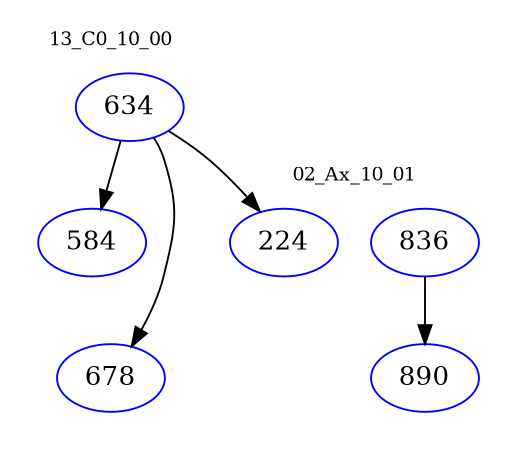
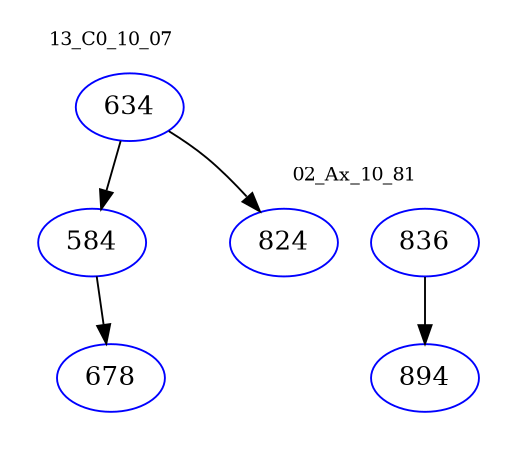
(111, 40) -> (111, 40)
(354, 176) -> (354, 176)
(173, 235) -> (100, 300)
(284, 243) -> (284, 243)
(425, 378) -> (425, 378)
